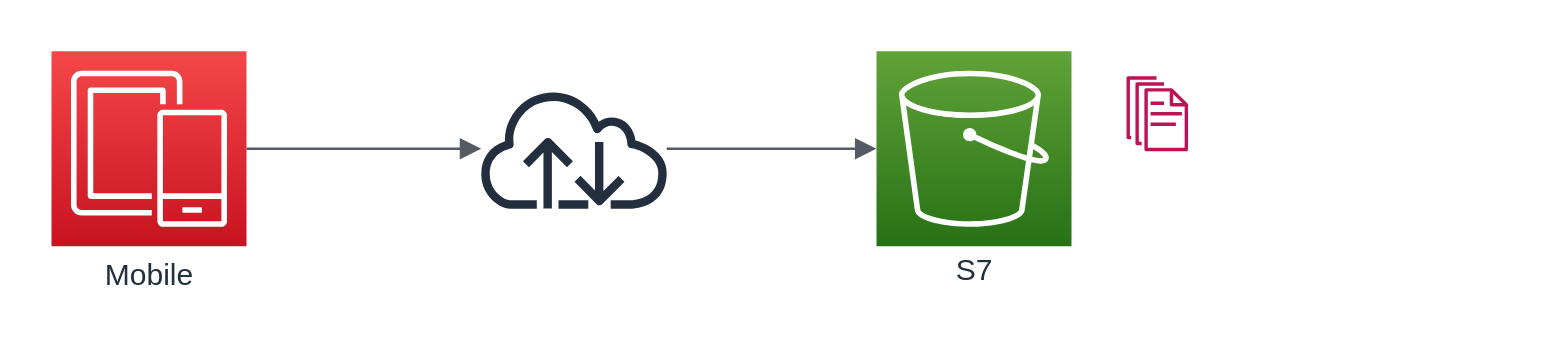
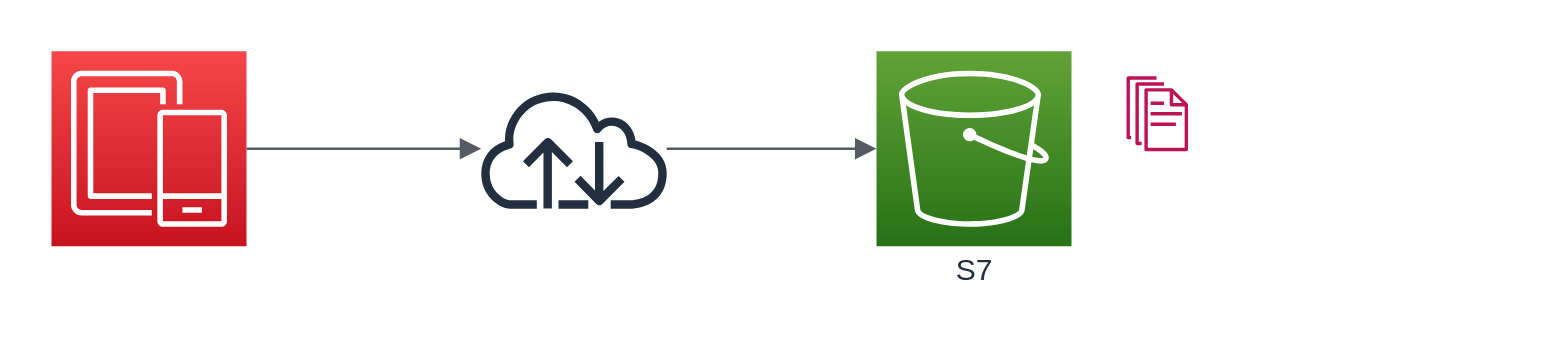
(149, 276) -> none
